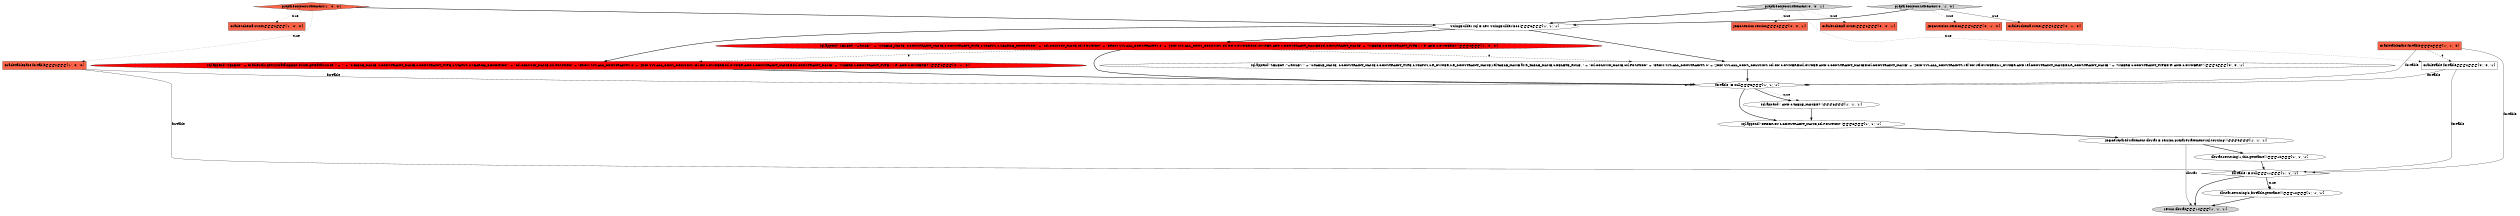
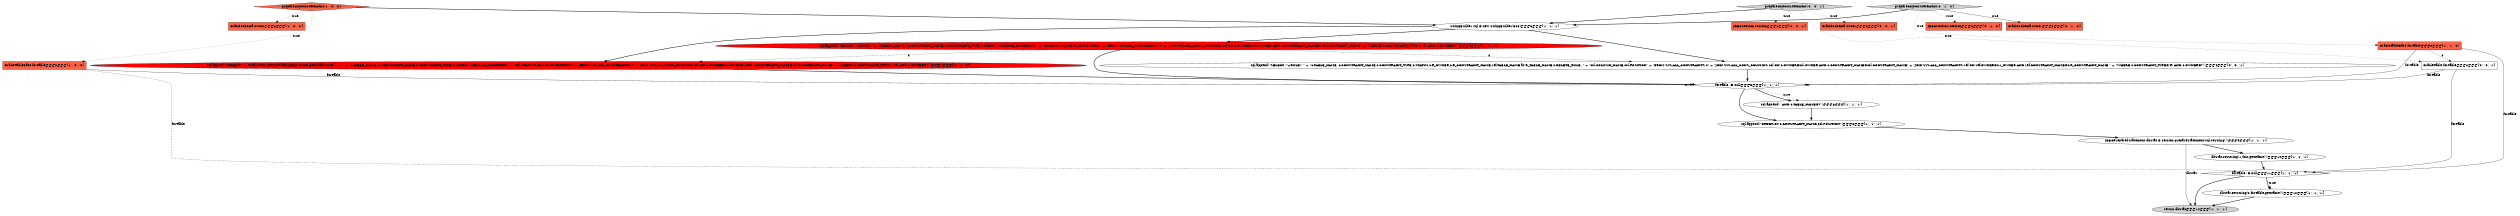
none -> (2135, 41)
(1121, 168) -> (1121, 168)
